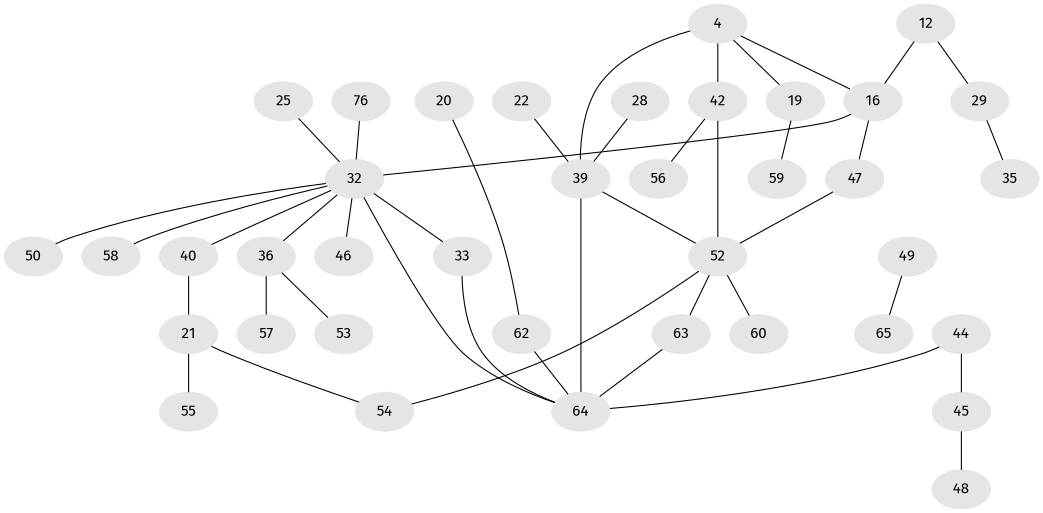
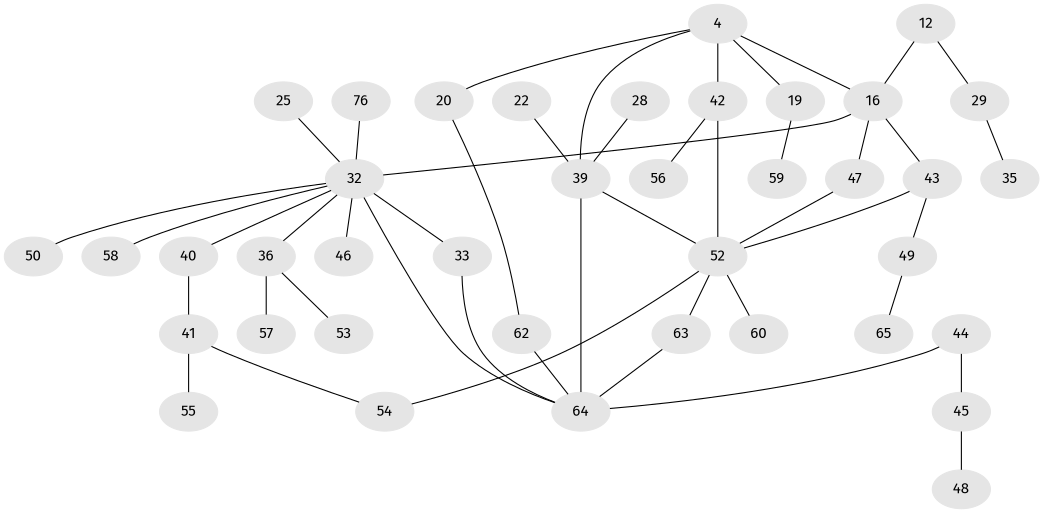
none -> (577, 54)
none -> (932, 179)
(189, 334) -> (189, 334)
